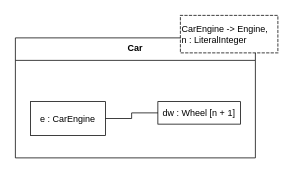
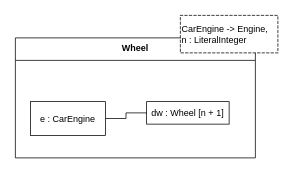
(135, 49) -> (135, 49)
(199, 113) -> (188, 113)
